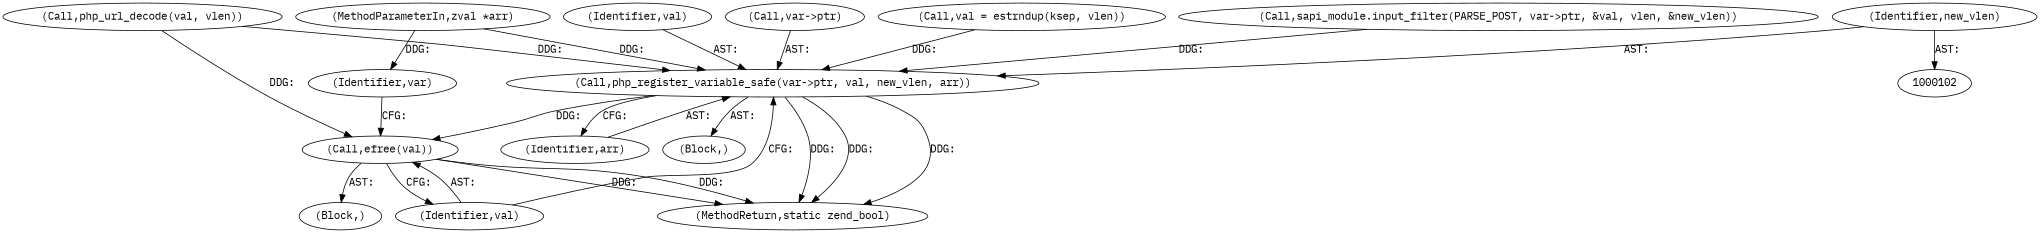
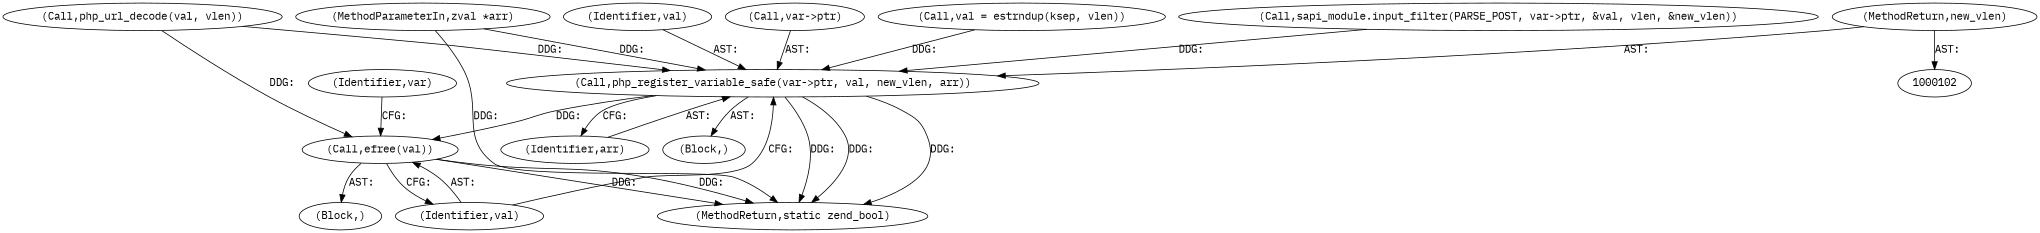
(1935, 17) -> (1935, 17)
(405, 47) -> (487, 157)
